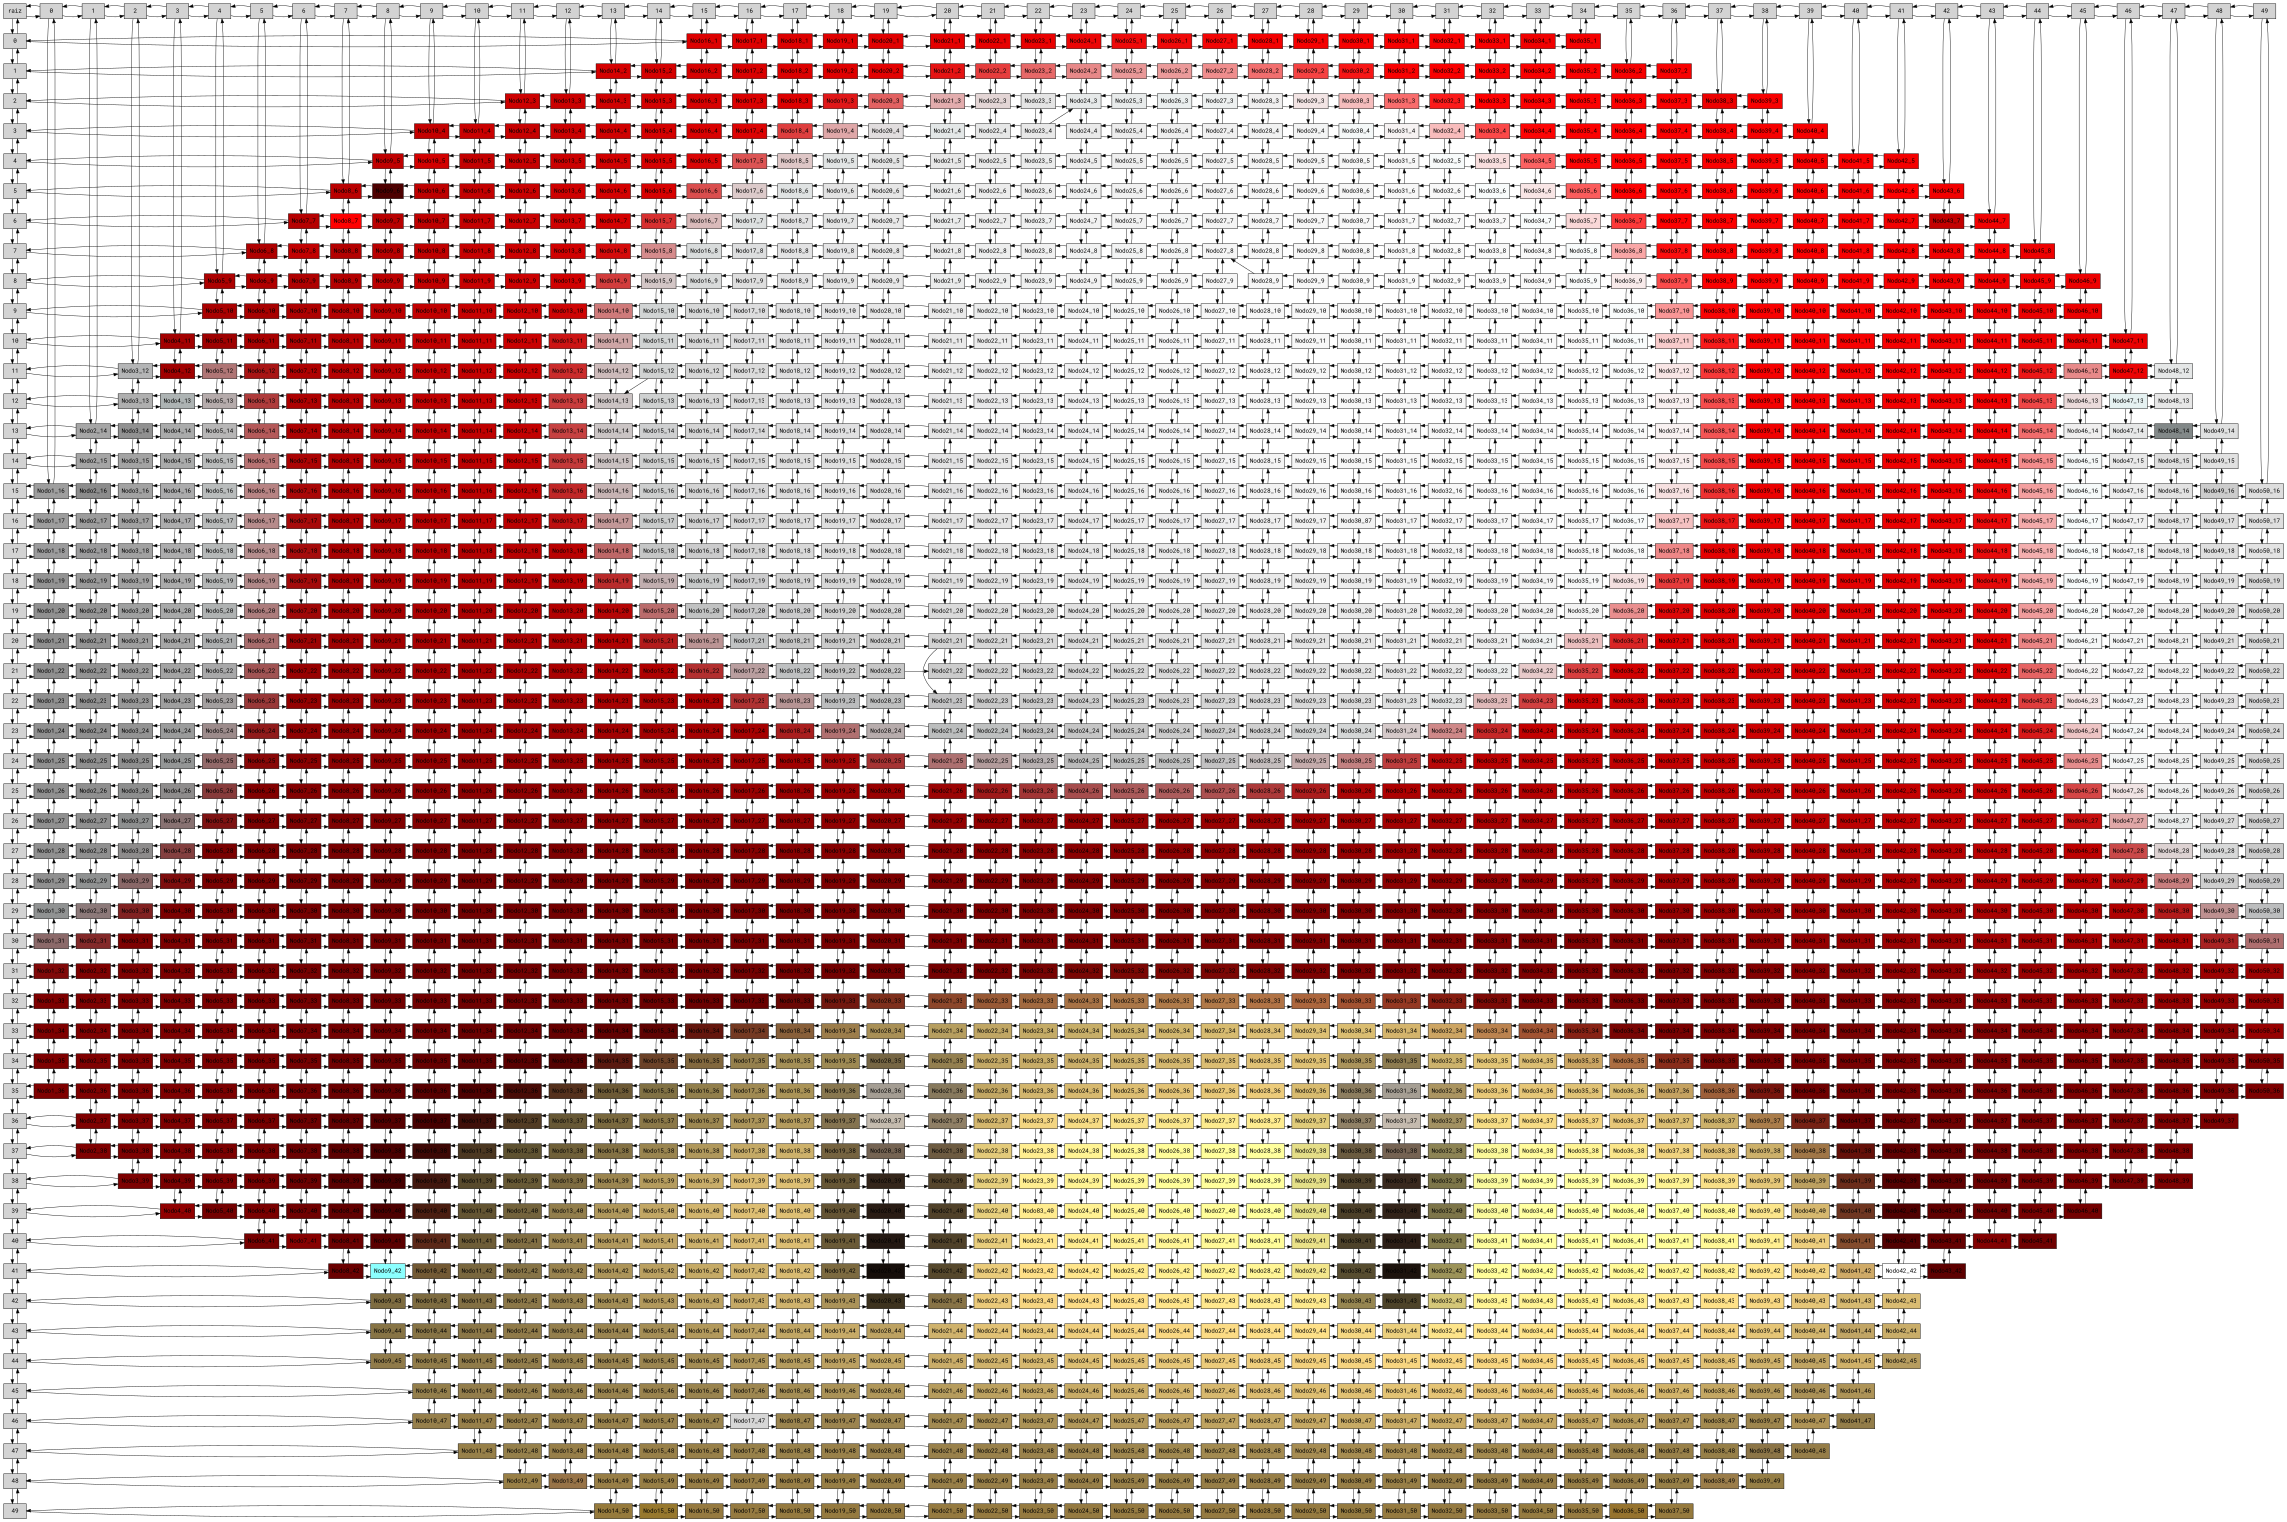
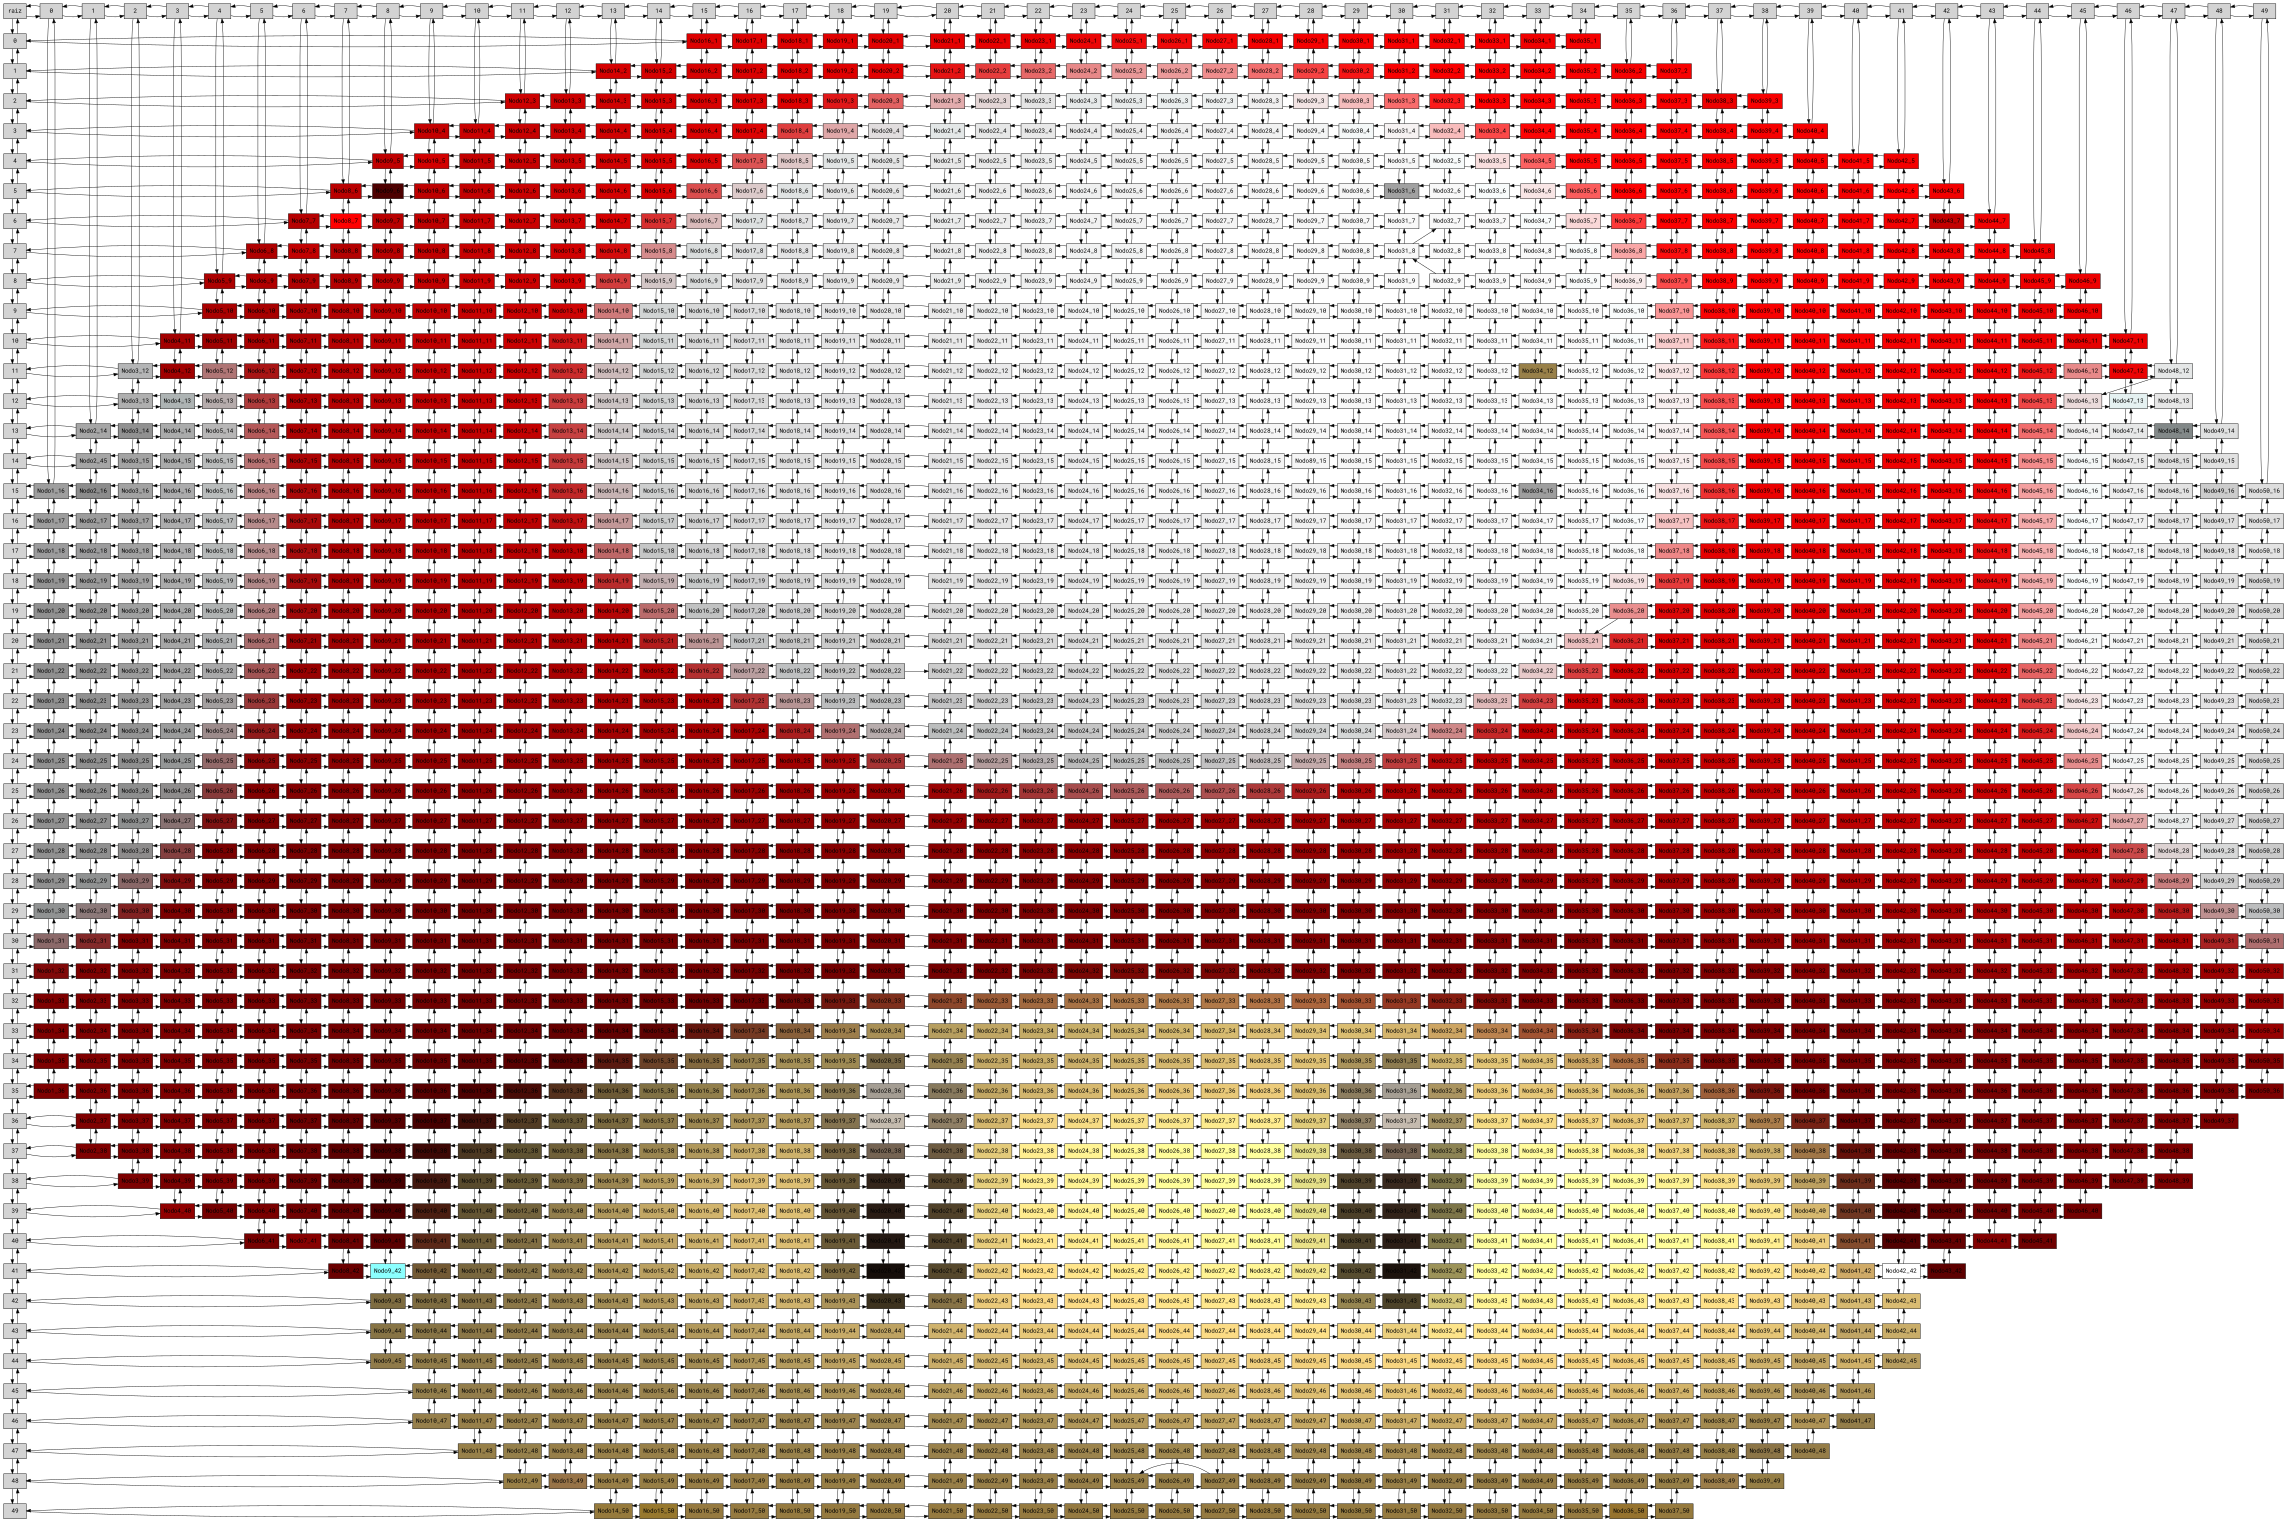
(1059, 117) -> (1059, 137)
(1402, 191) -> (1402, 191)
(1422, 227) -> (1423, 237)
(1244, 267) -> (1245, 276)
(1427, 276) -> (1426, 267)
(1538, 371) -> (1538, 371)
(638, 385) -> (638, 396)
(2108, 396) -> (2134, 384)
(93, 461) -> (93, 461)
(1311, 461) -> (1311, 461)
(1538, 491) -> (1538, 491)
(1356, 521) -> (1356, 521)
(915, 587) -> none
(1626, 624) -> (1608, 625)
(924, 668) -> (945, 684)
(1038, 1211) -> (1038, 1211)
(750, 1421) -> (750, 1421)
(1199, 1476) -> (1180, 1463)
